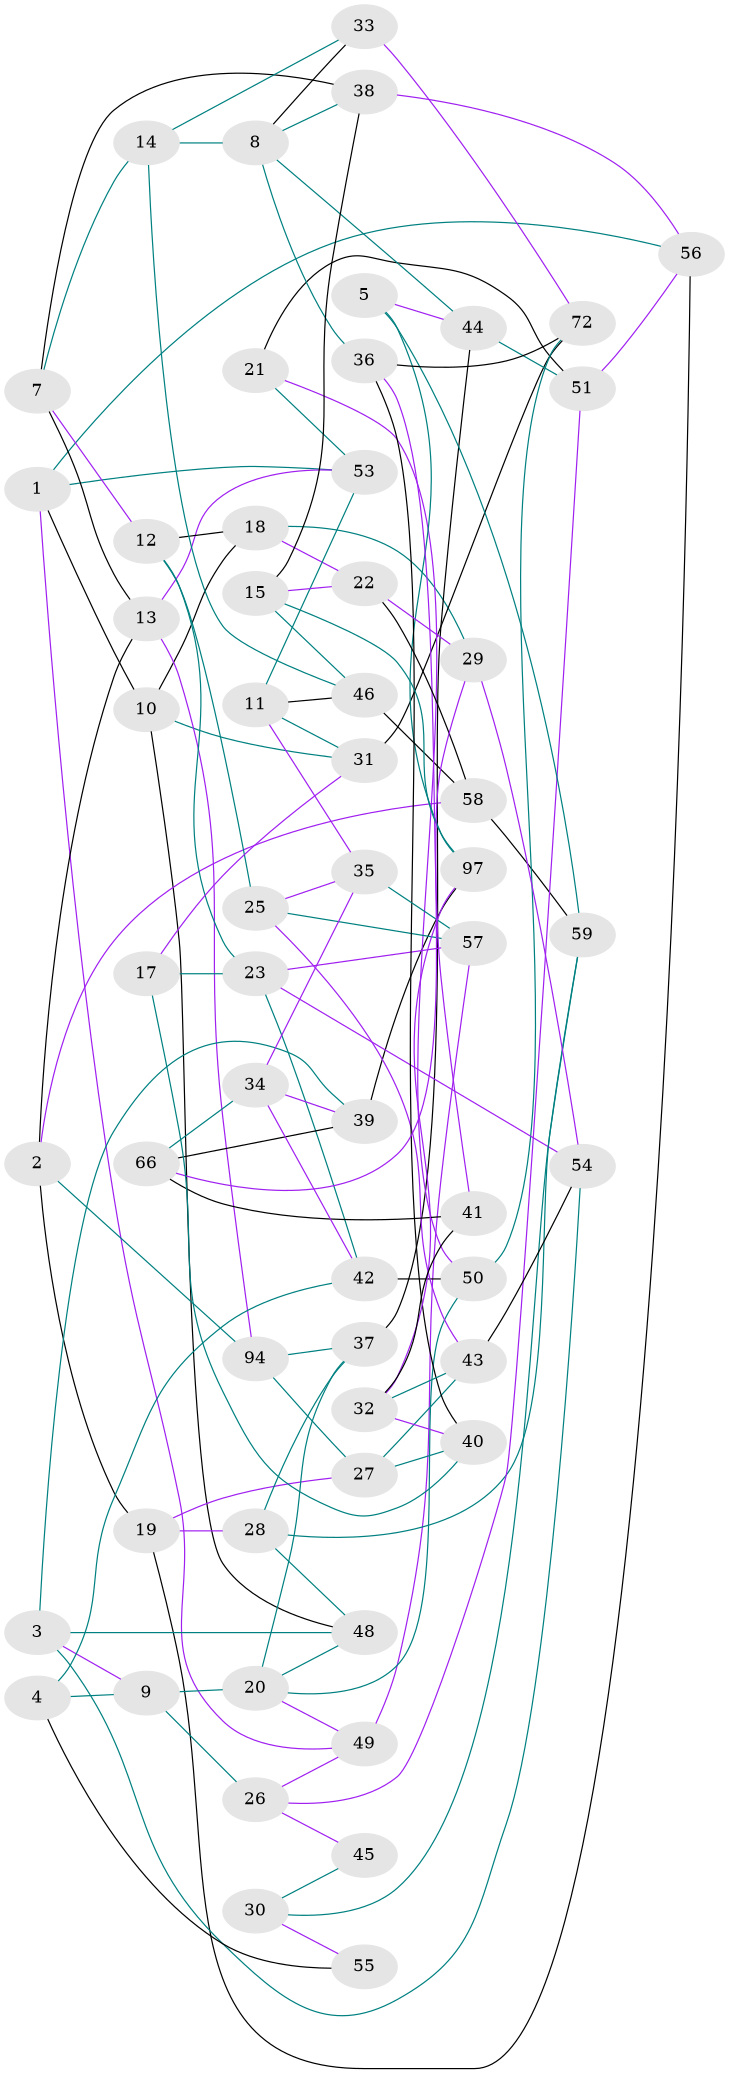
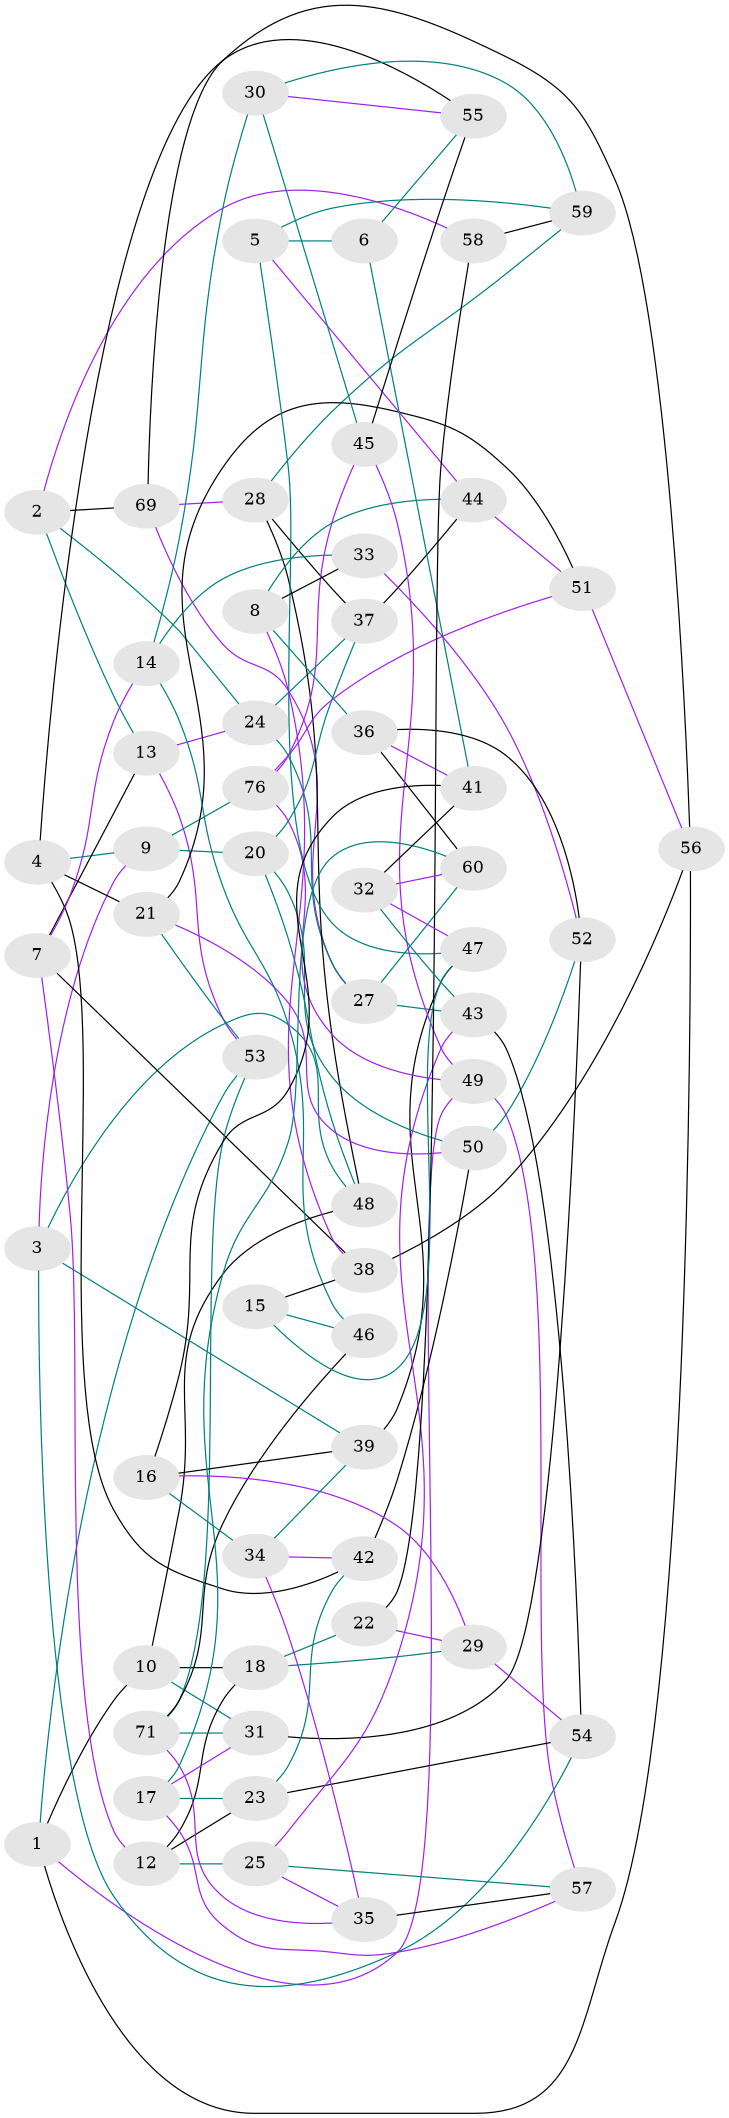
(310, 118) -> (292, 993)
(555, 133) -> (566, 1104)
(201, 143) -> (200, 378)
none -> (365, 241)
(318, 249) -> (642, 1810)
(77, 262) -> (91, 809)
none -> (418, 280)
(583, 323) -> (583, 940)
(532, 361) -> (528, 544)
(310, 556) -> (305, 1648)
(301, 589) -> none
(256, 705) -> (147, 1733)
(405, 734) -> none
(196, 780) -> (203, 1830)
(474, 870) -> (474, 950)
(65, 886) -> (86, 635)
none -> (92, 888)
(404, 897) -> (477, 1904)
(364, 959) -> (327, 1952)
(398, 1058) -> (419, 1768)
(315, 1105) -> (310, 1502)
(147, 1164) -> (147, 1478)
(256, 1359) -> (256, 723)
(299, 1433) -> (310, 564)
(139, 1437) -> (82, 1325)
(474, 1442) -> (474, 868)
(147, 1531) -> (147, 506)
(310, 1582) -> (324, 968)
(310, 1716) -> (406, 767)
(256, 1800) -> (256, 788)
